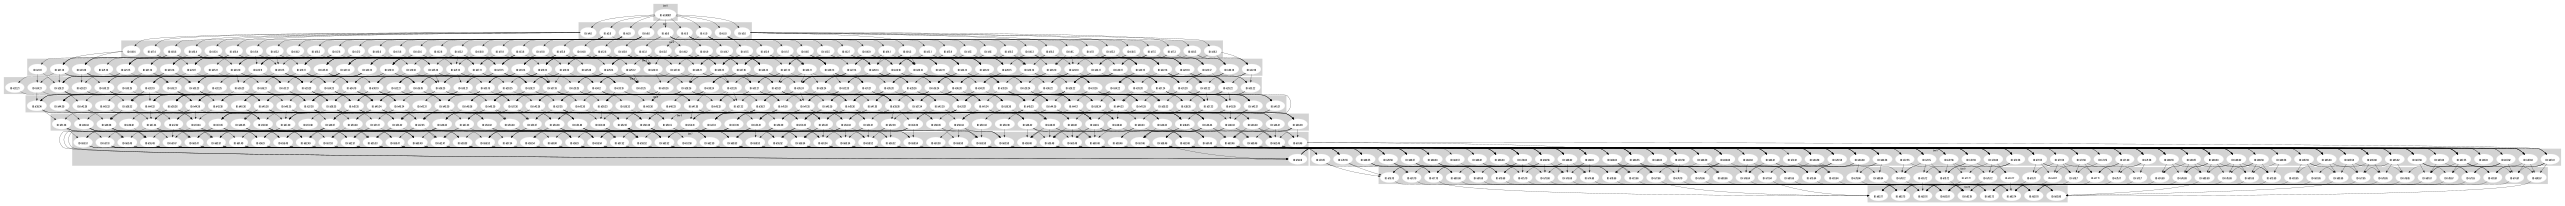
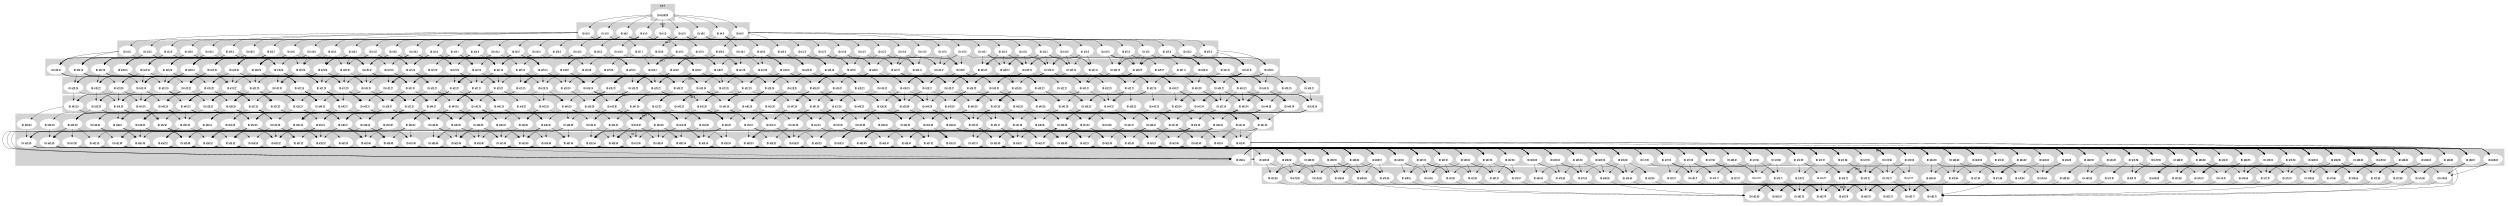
(1038, 114) -> (355, 94)
(263, 131) -> (959, 131)
(759, 131) -> (241, 131)
none -> (1987, 166)
none -> (1625, 168)
none -> (2109, 177)
(2063, 184) -> (2442, 186)
